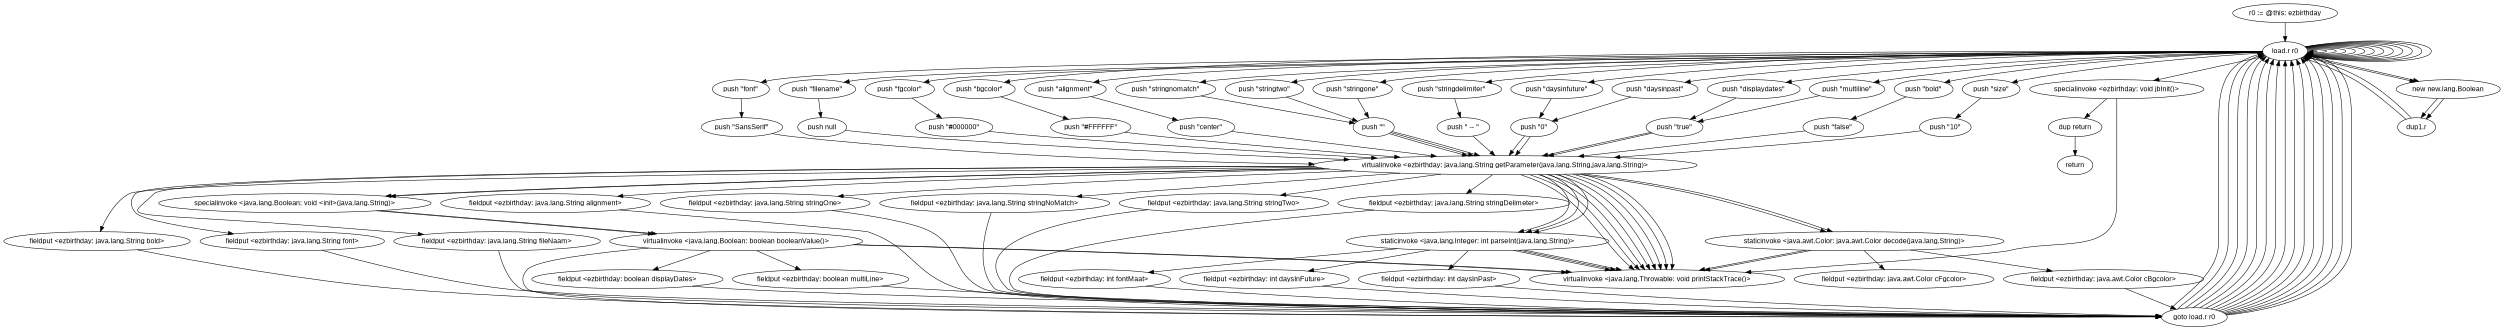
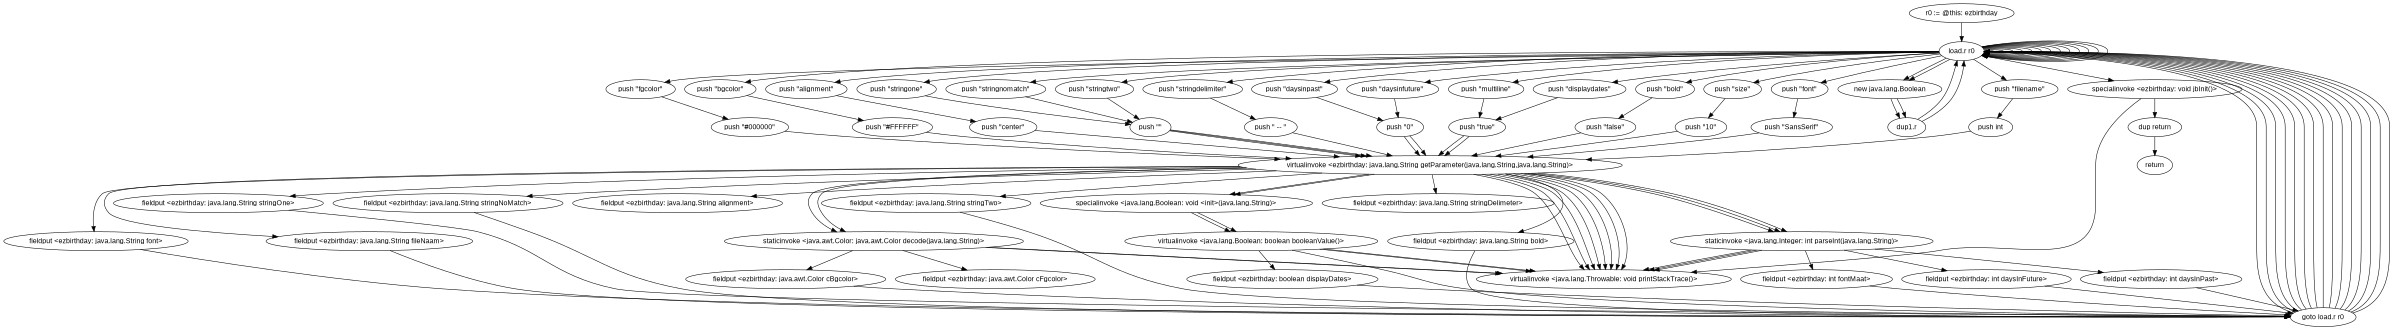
(2448, 89) -> (1890, 89)
(822, 127) -> (1991, 127)
(821, 279) -> none
(1011, 284) -> none
(1379, 306) -> none
